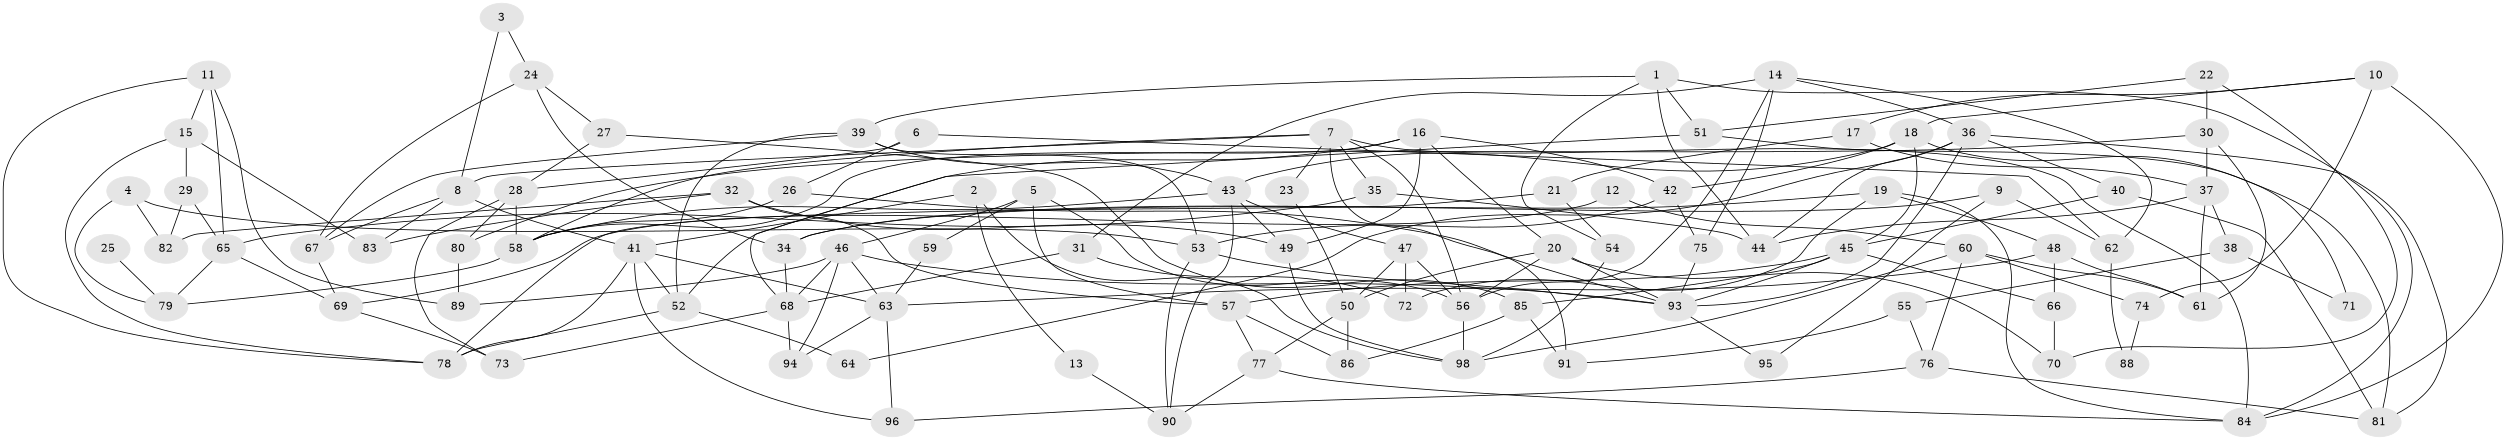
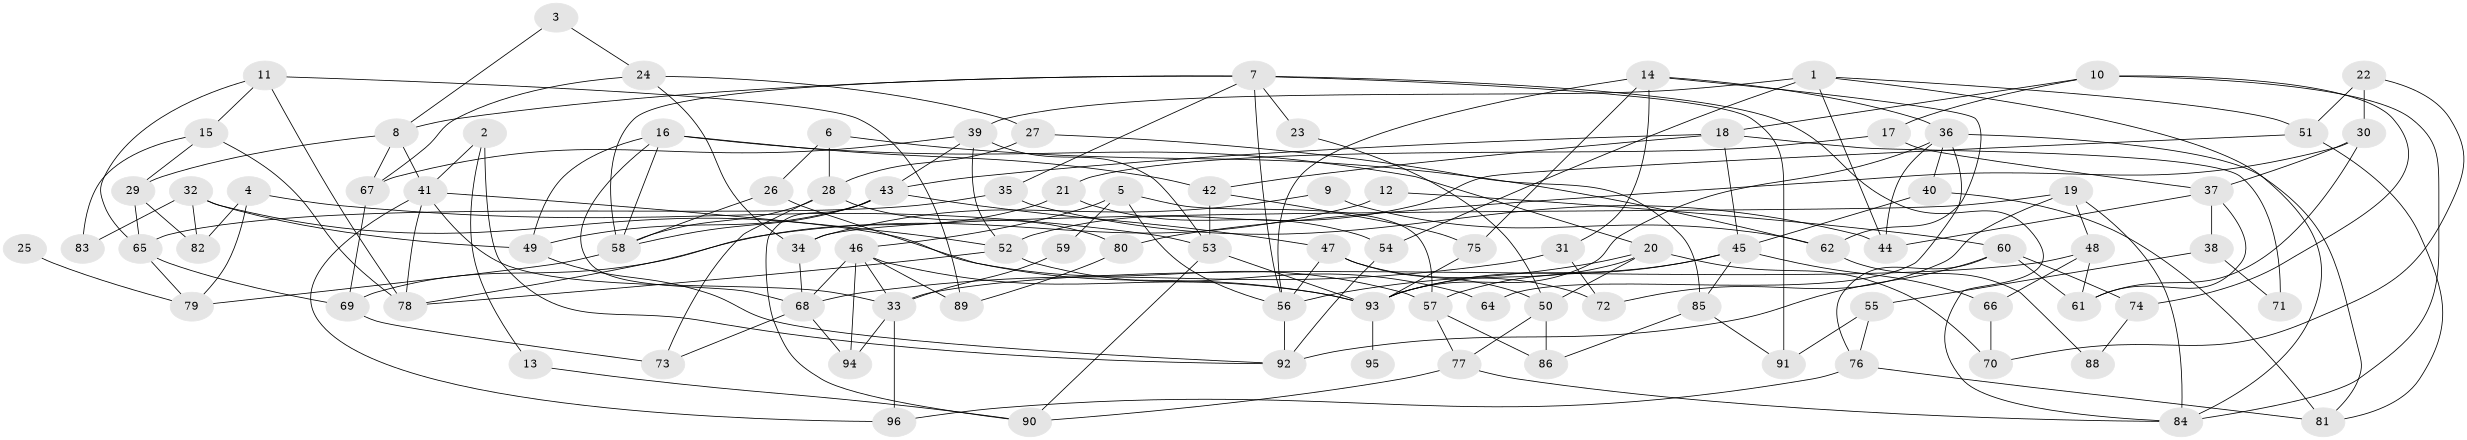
(414, 220) -> (261, 153)
(1873, 286) -> none
(886, 307) -> (894, 307)
(1463, 364) -> (1284, 364)
